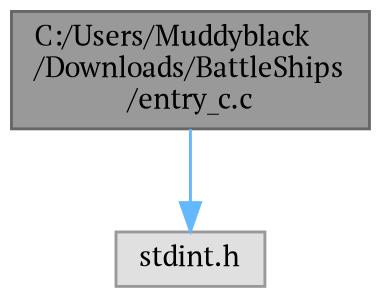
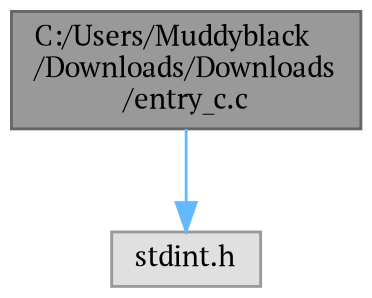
(190, 70) -> (186, 70)
